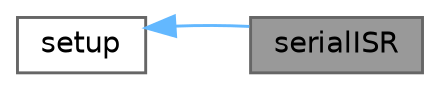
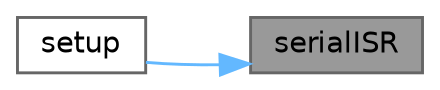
(212, 26) -> (183, 64)
